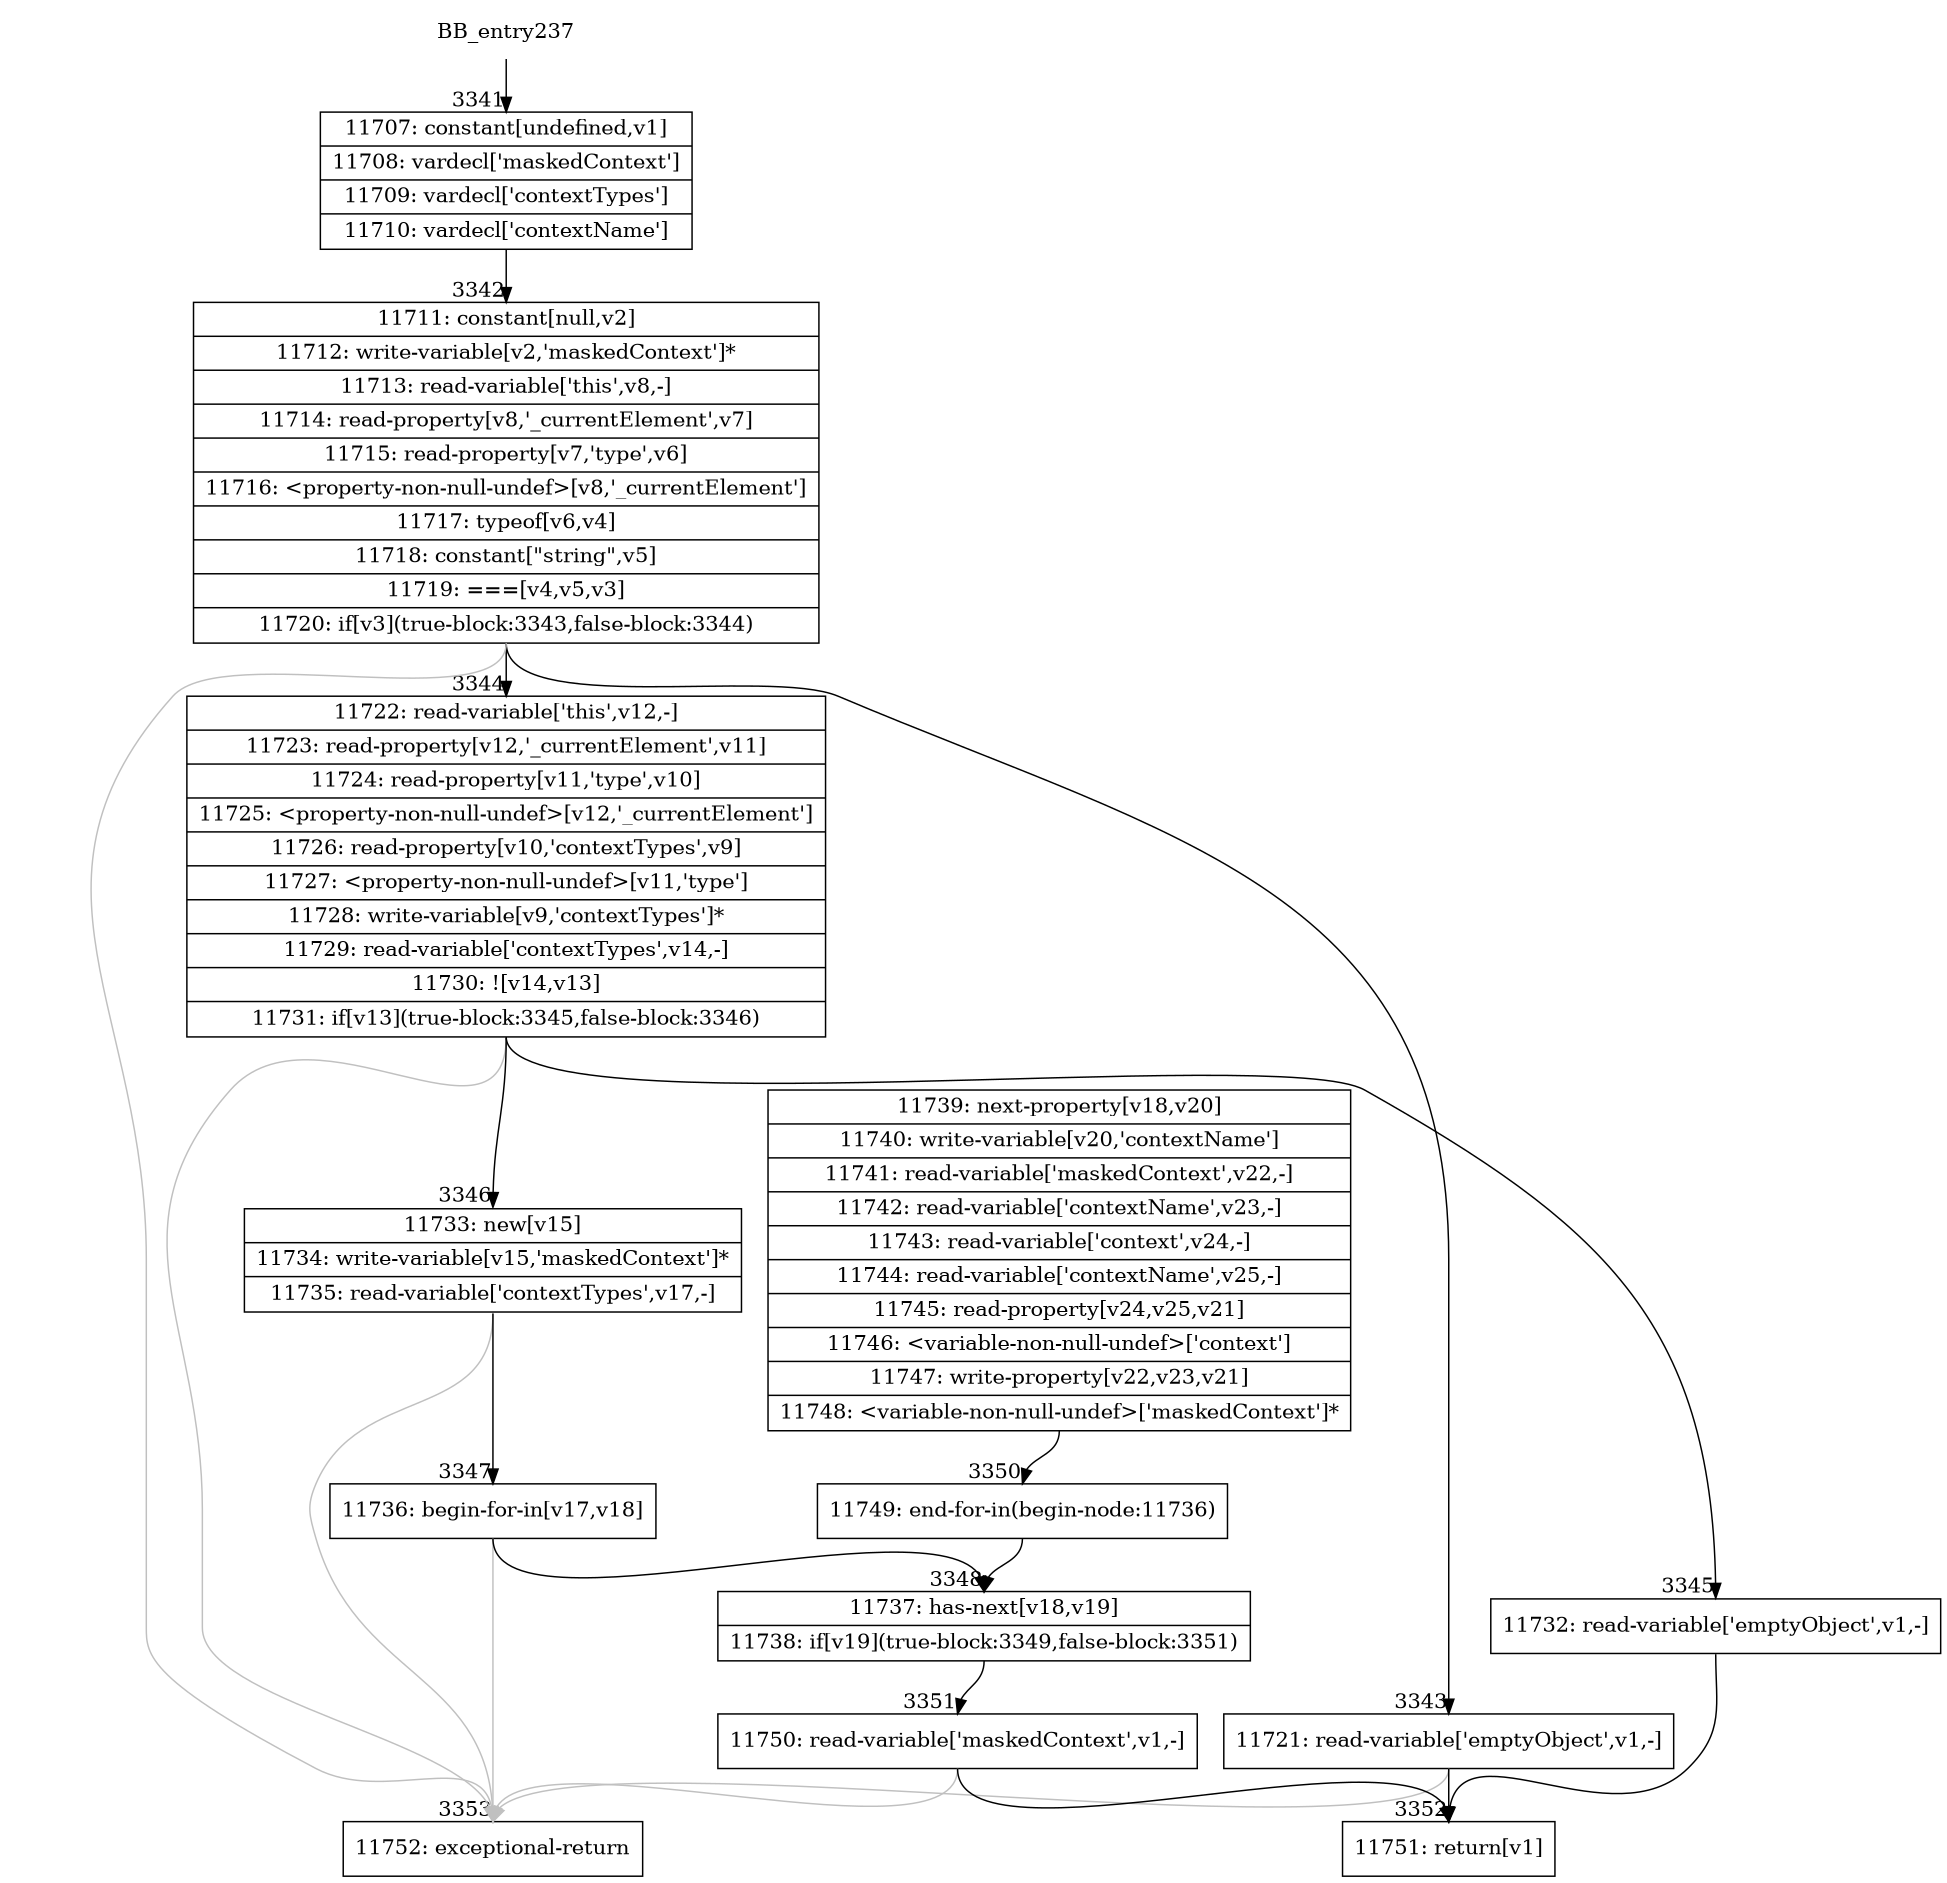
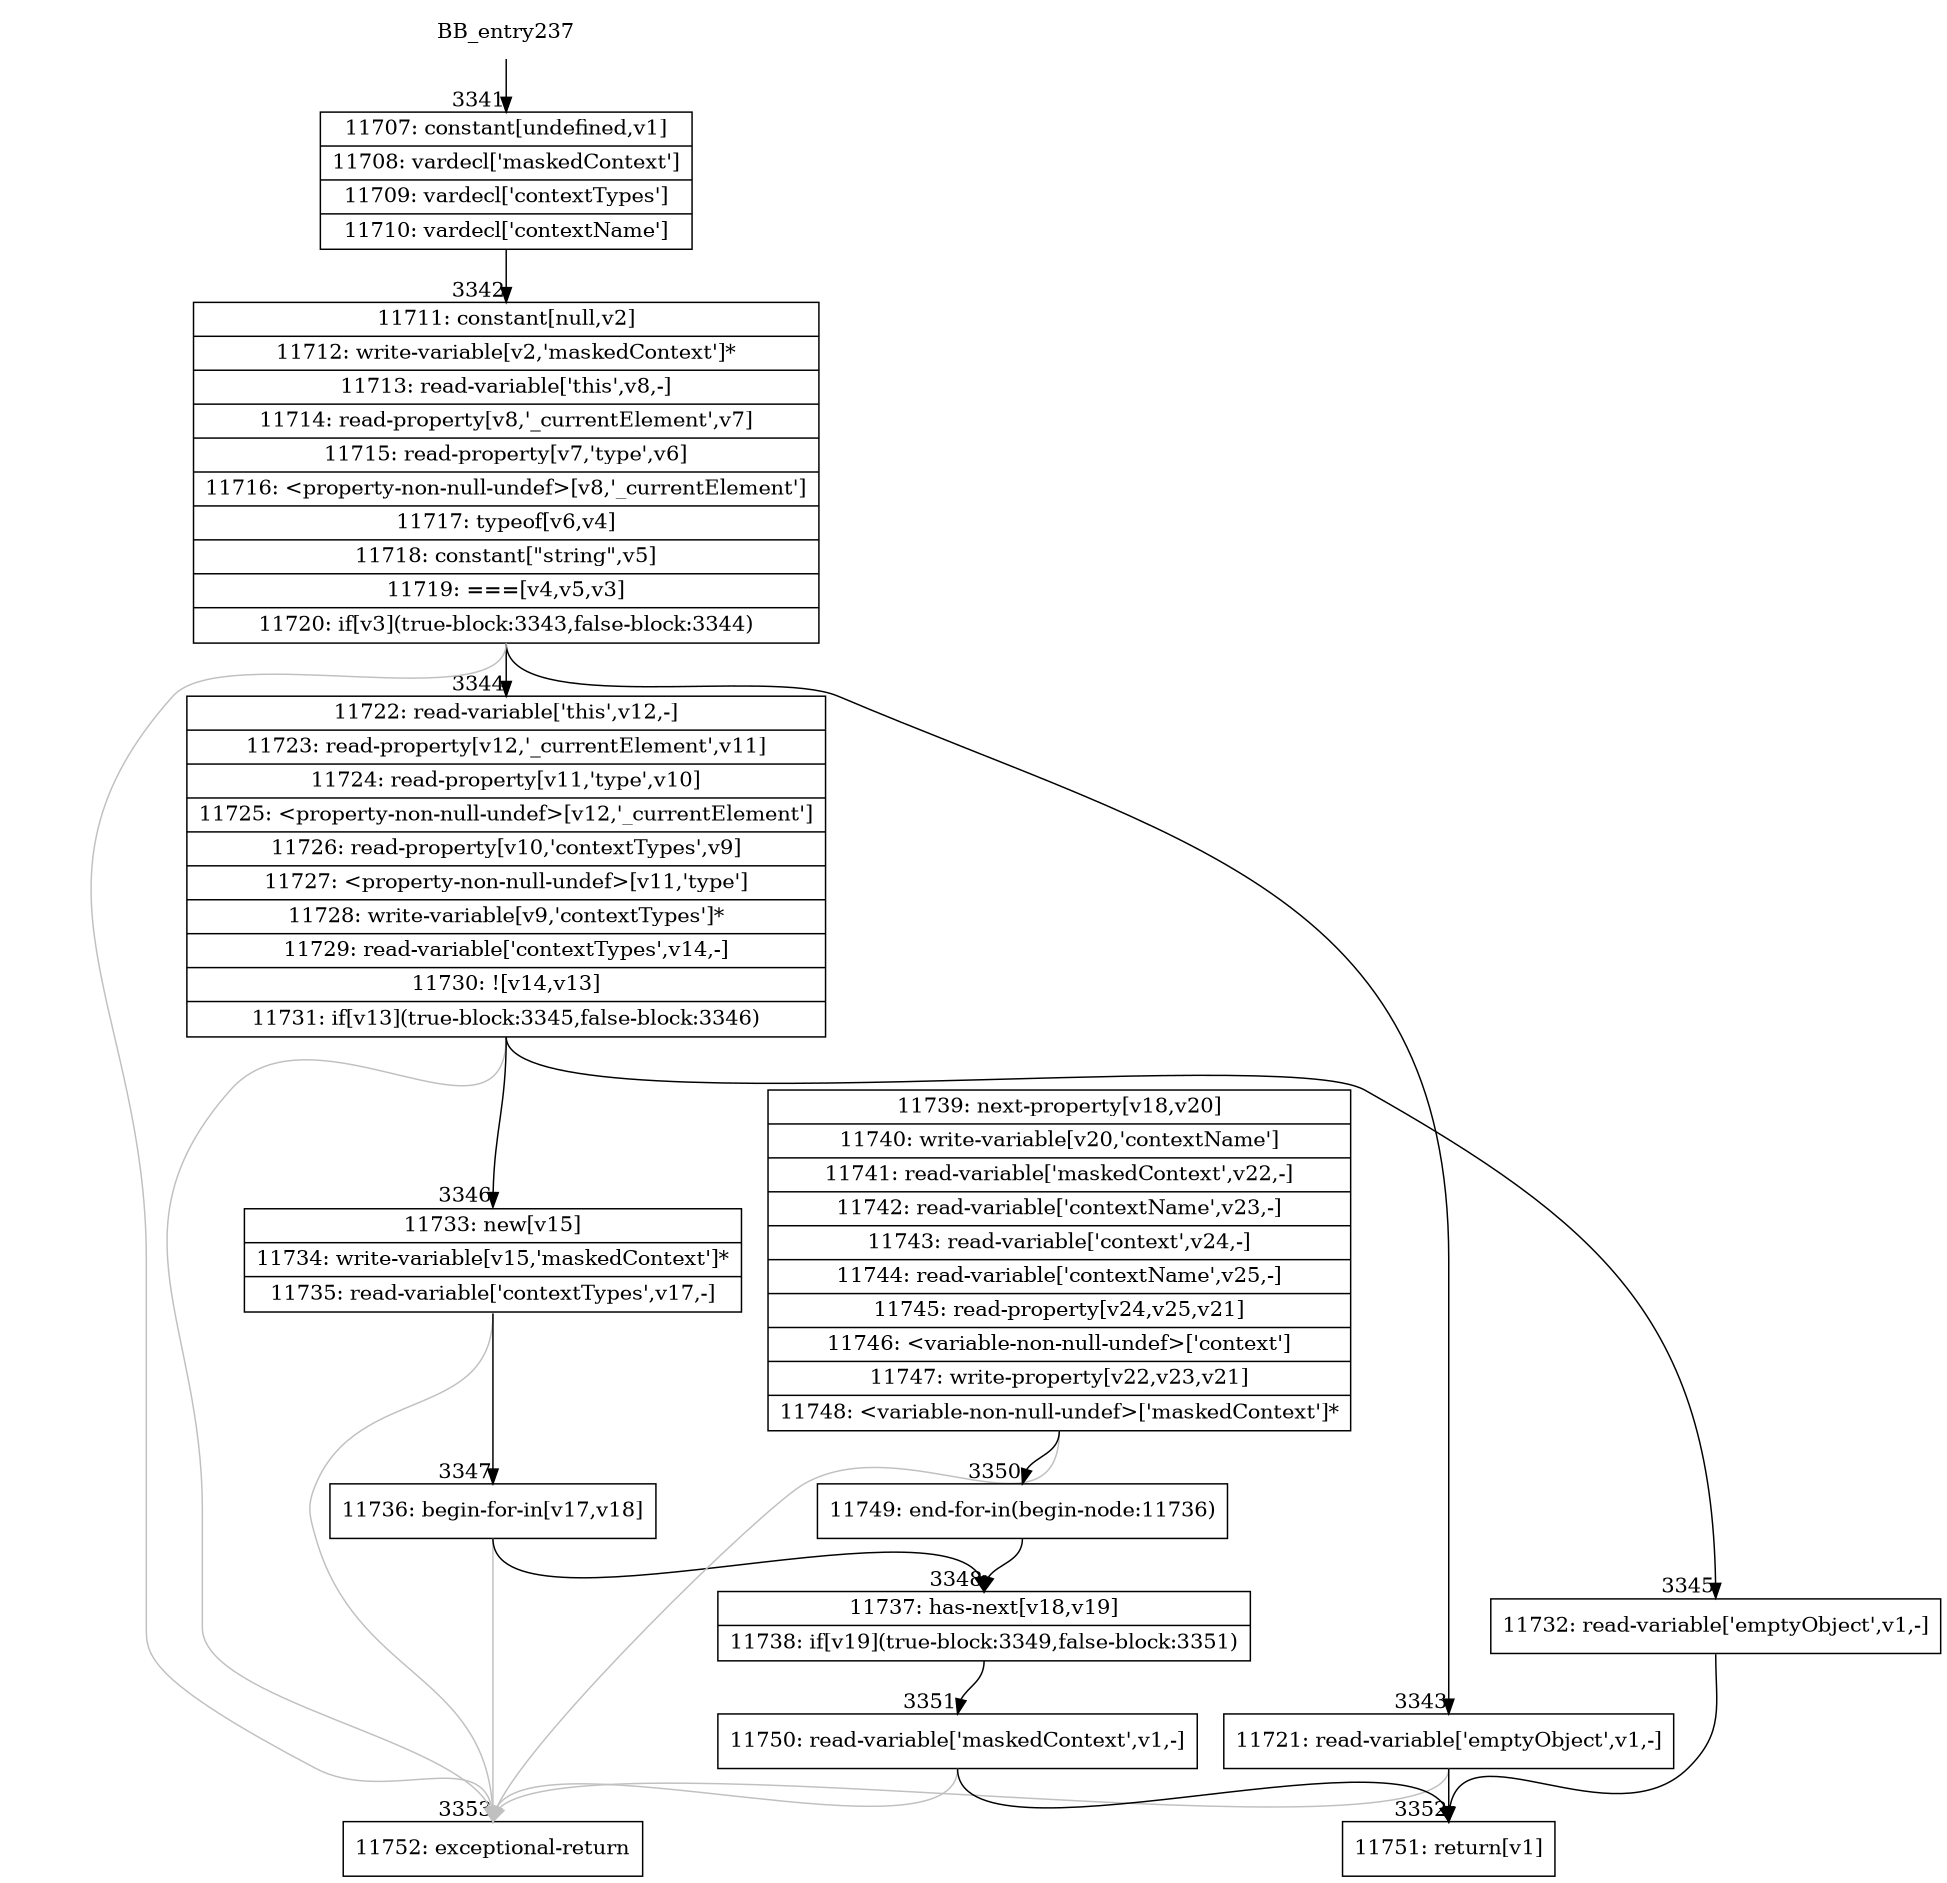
none -> (744, 1533)
